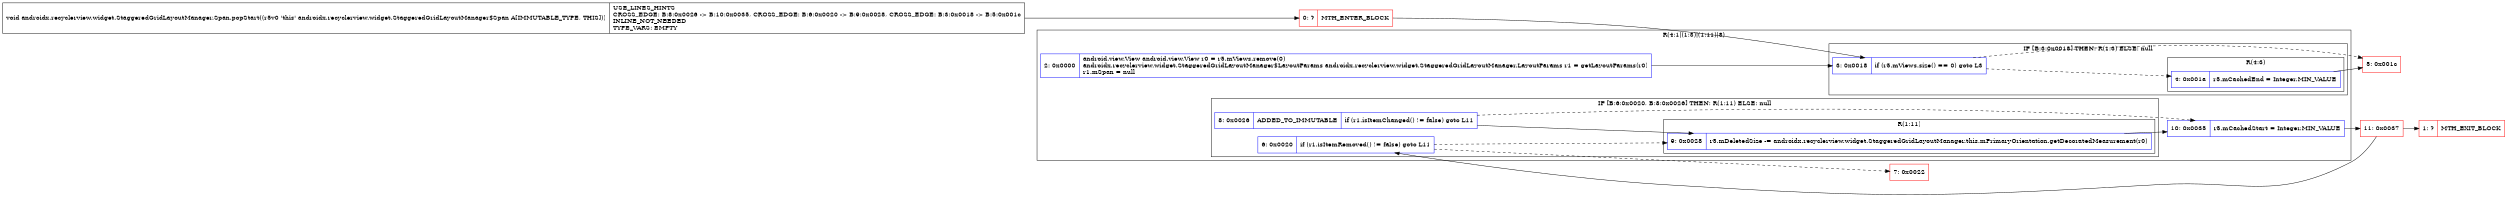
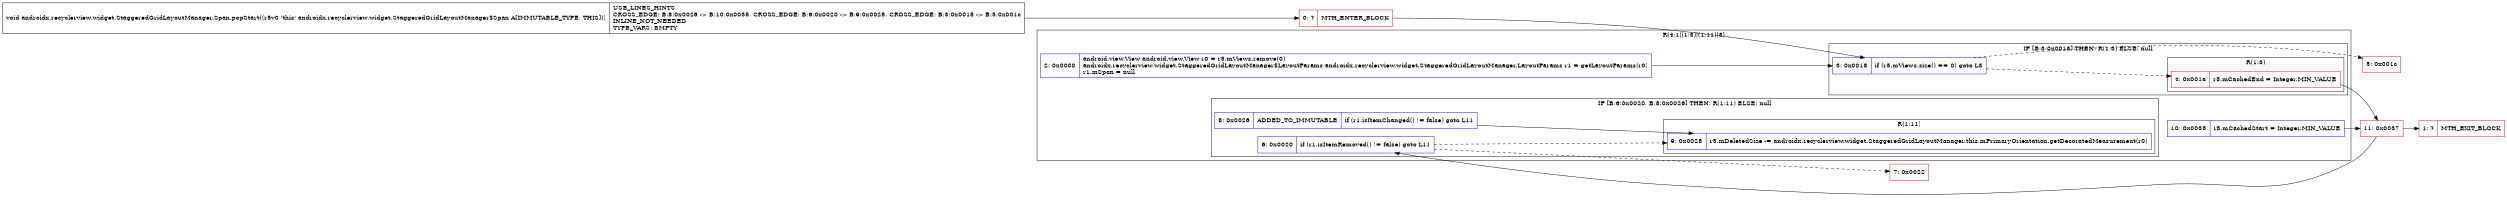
(2256, 62) -> (2256, 62)
(2341, 71) -> (2361, 97)
(2256, 80) -> (2256, 80)
(1834, 109) -> none
(2143, 133) -> none
